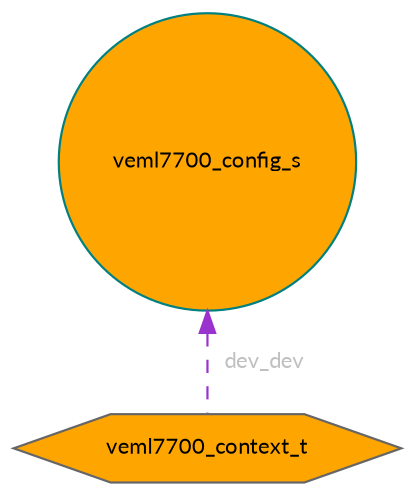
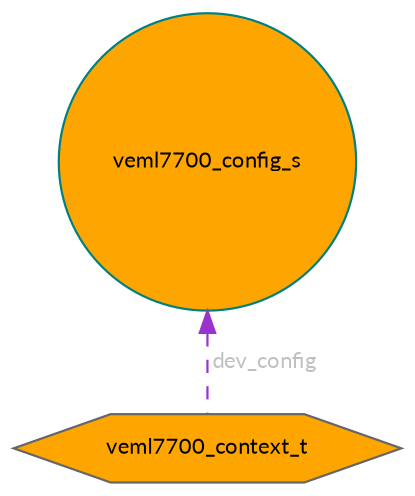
(263, 362) -> (263, 362)
